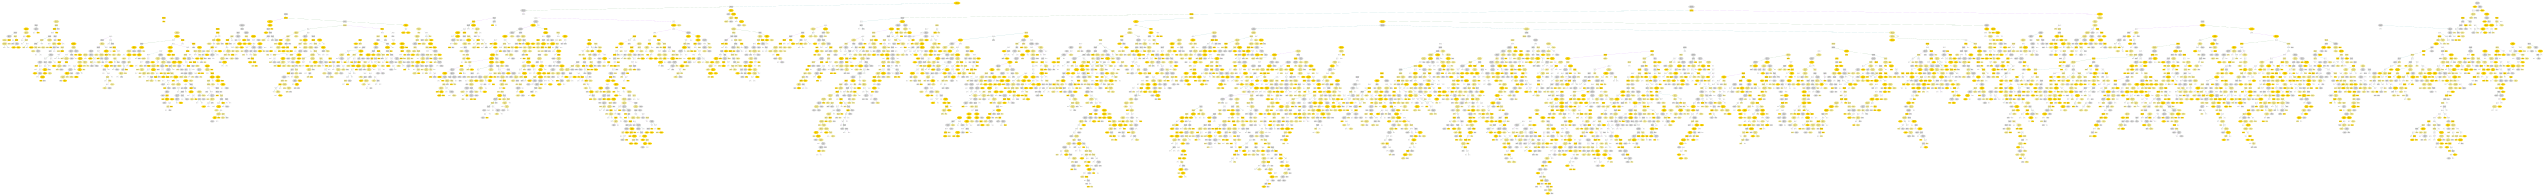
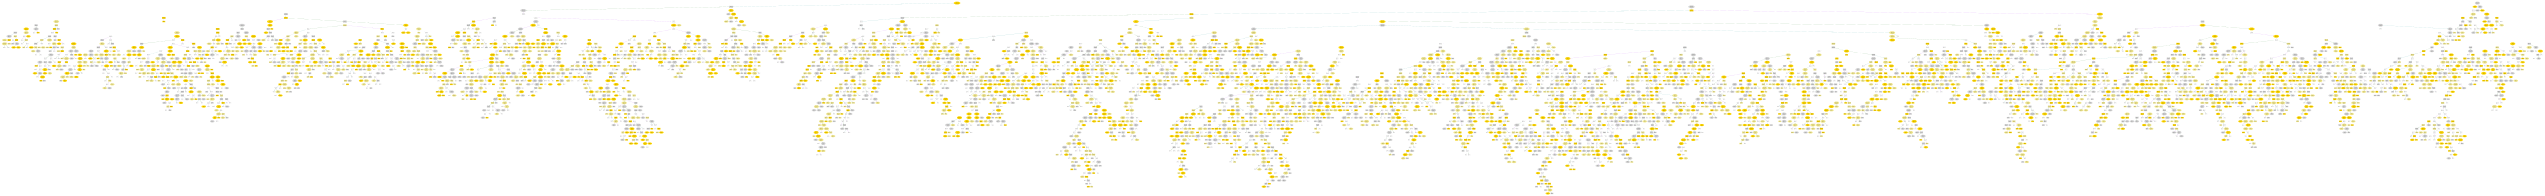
(797, 44) -> (797, 44)
(1470, 121) -> (1470, 121)
